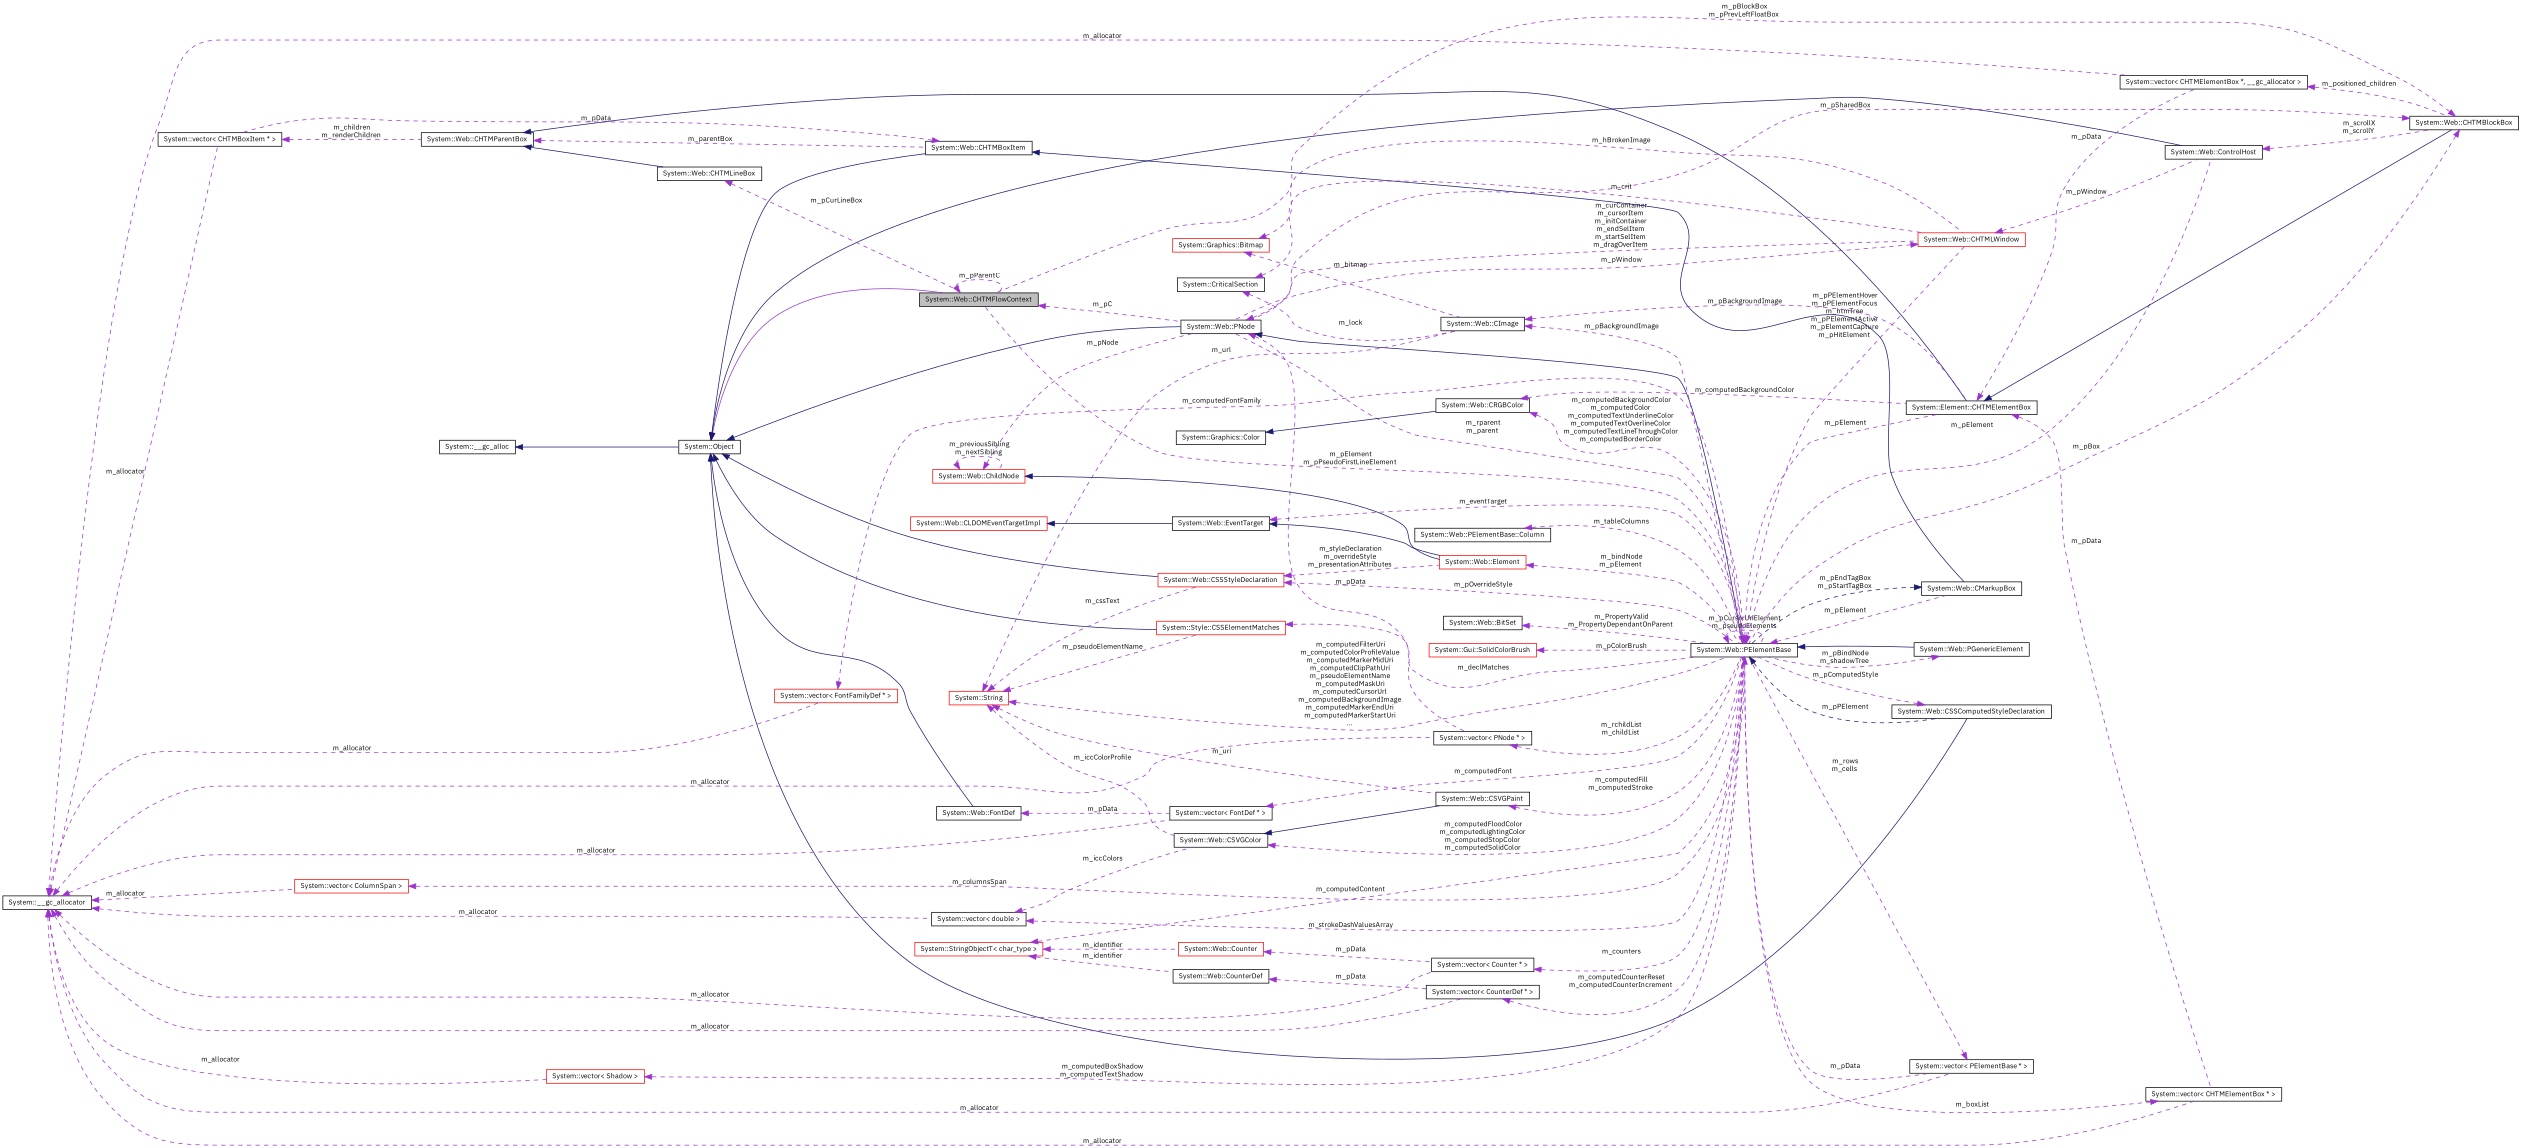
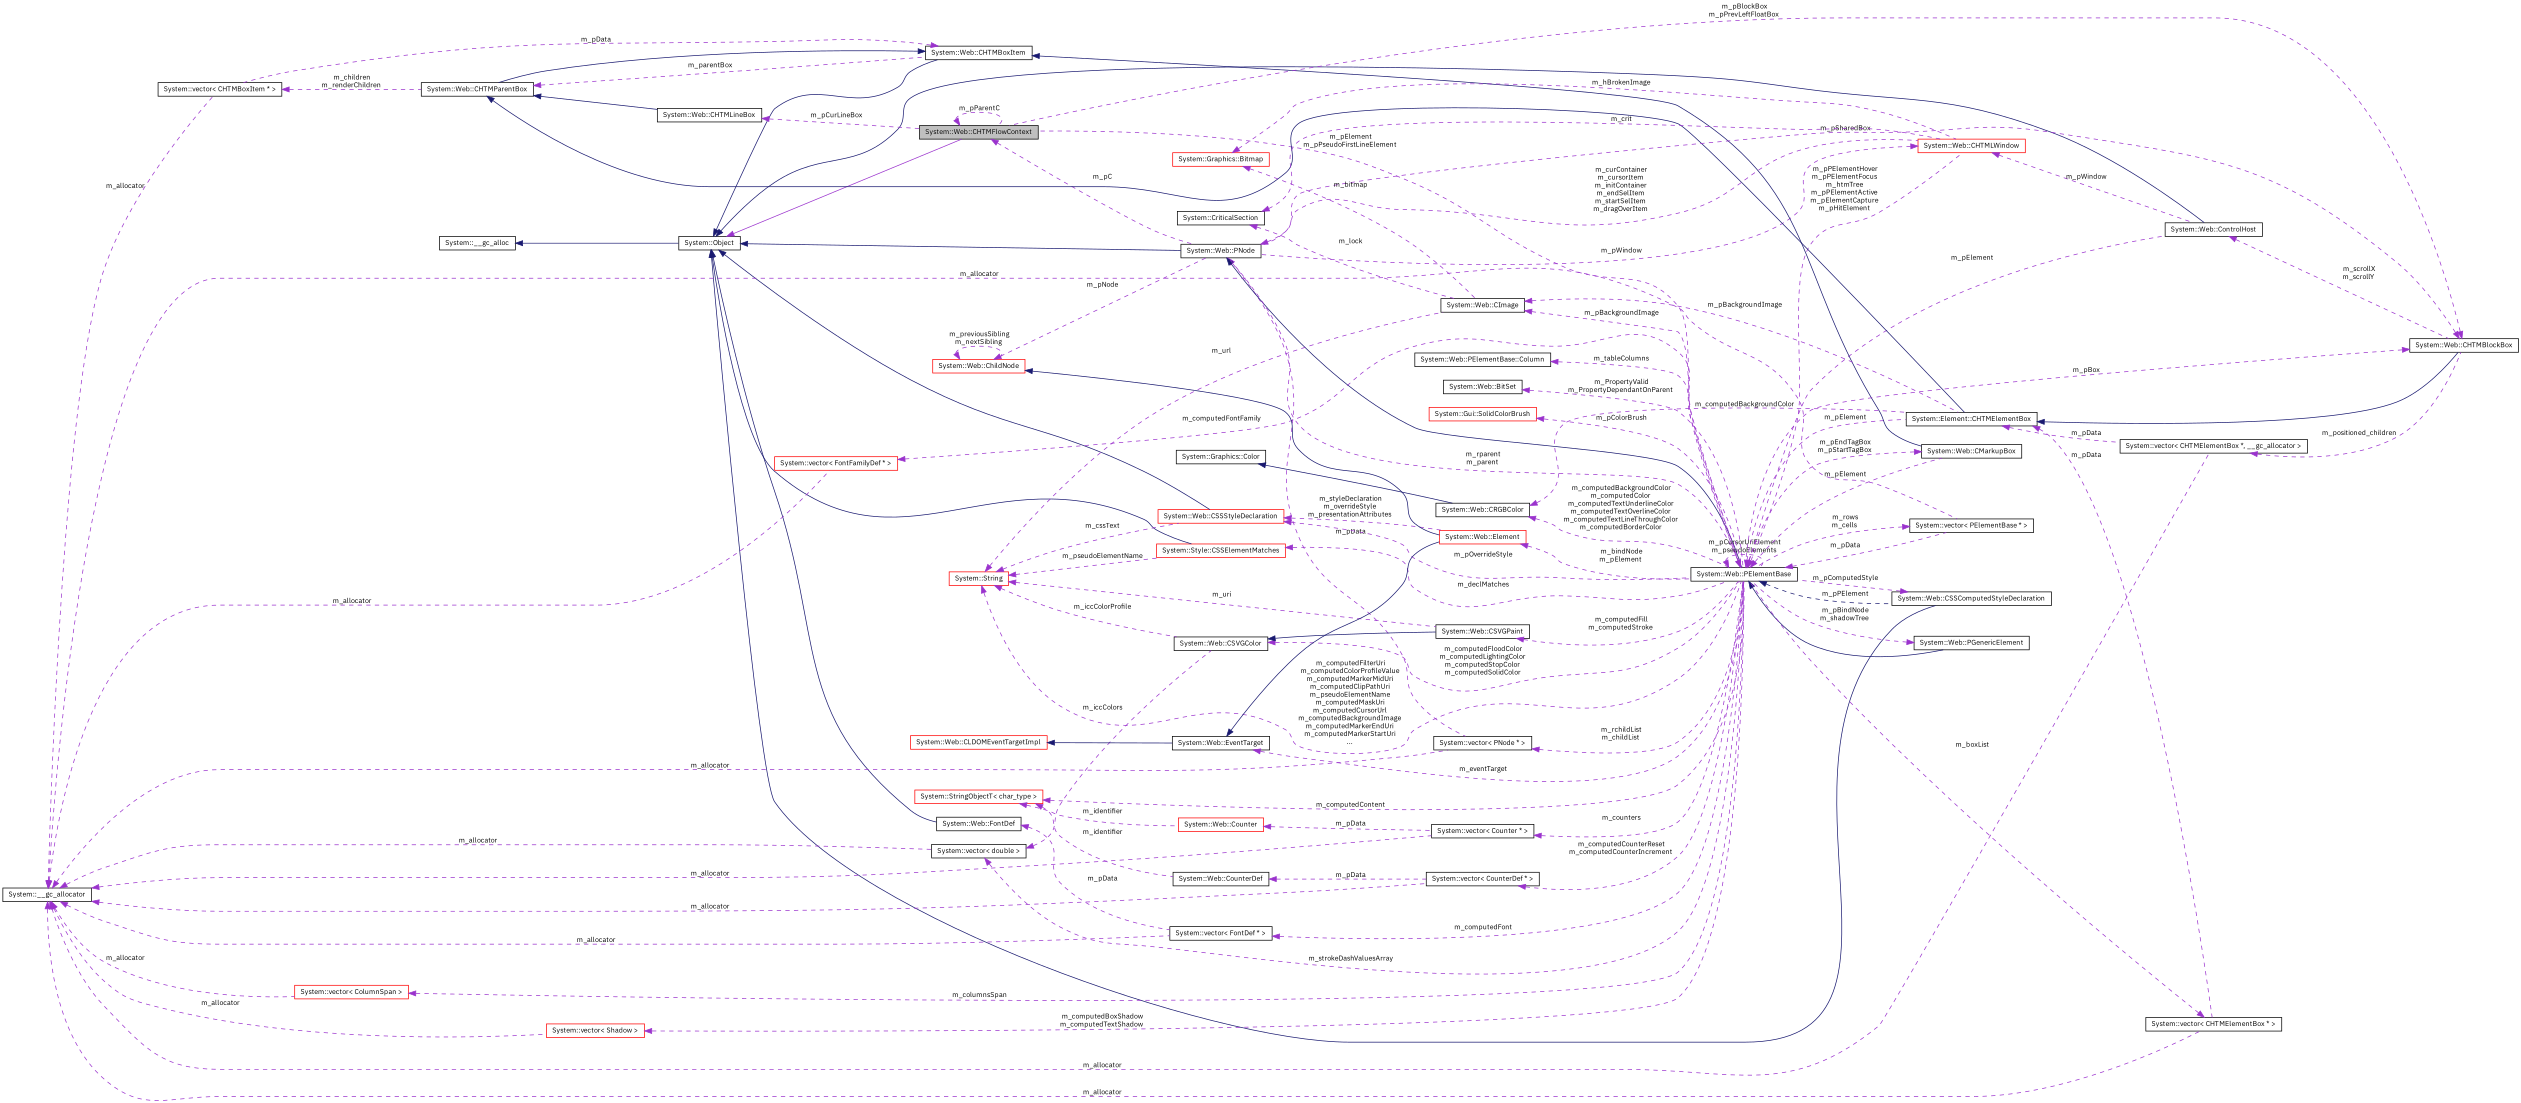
none -> (707, 55)
(1827, 599) -> (1805, 472)
